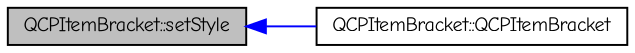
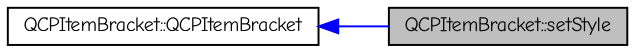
(291, 26) -> (364, 26)
